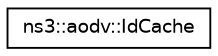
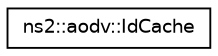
(109, 28) -> (109, 28)
